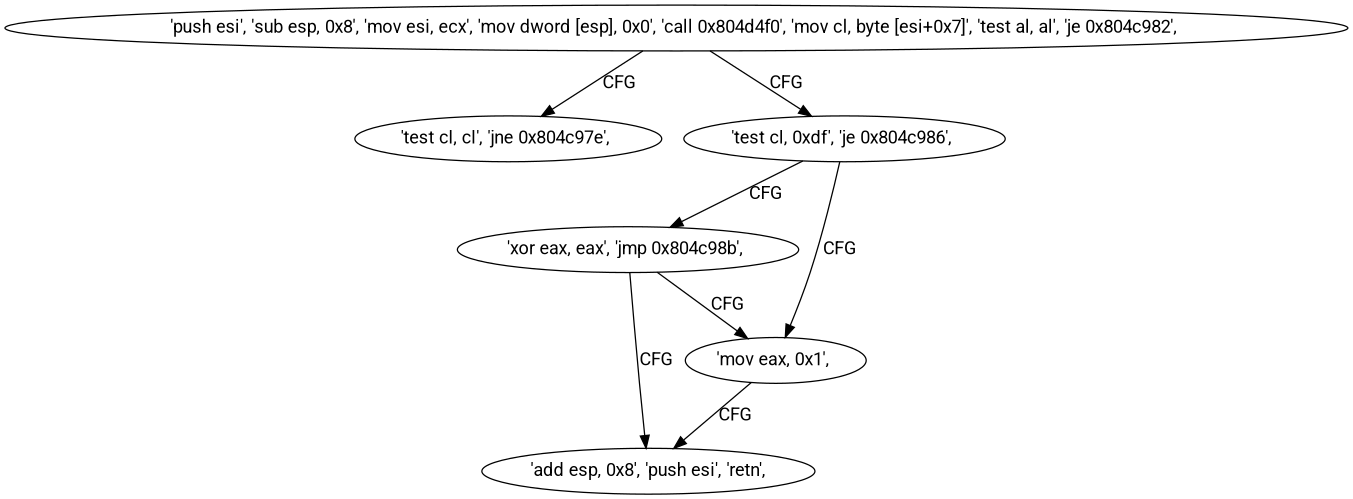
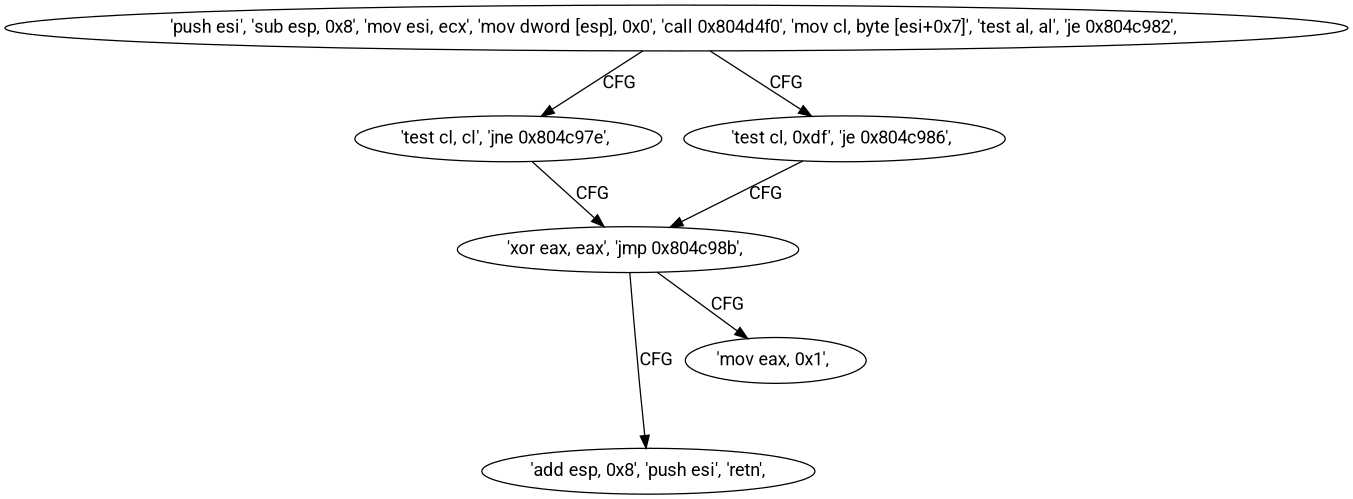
none -> (563, 190)
(819, 245) -> none
(717, 411) -> none
